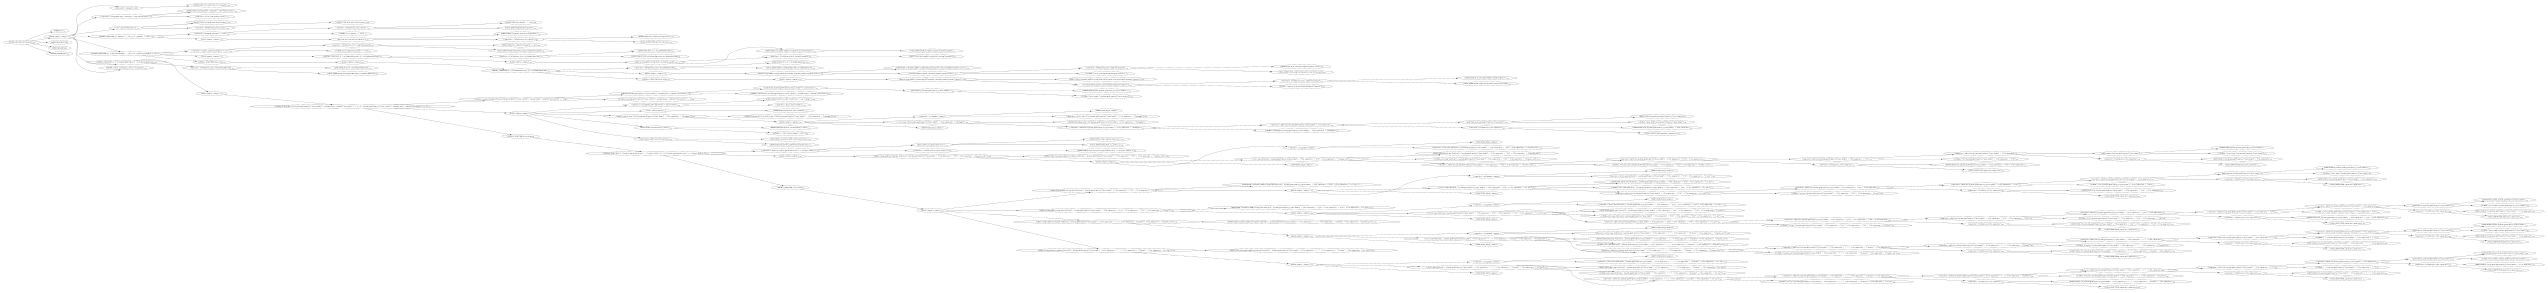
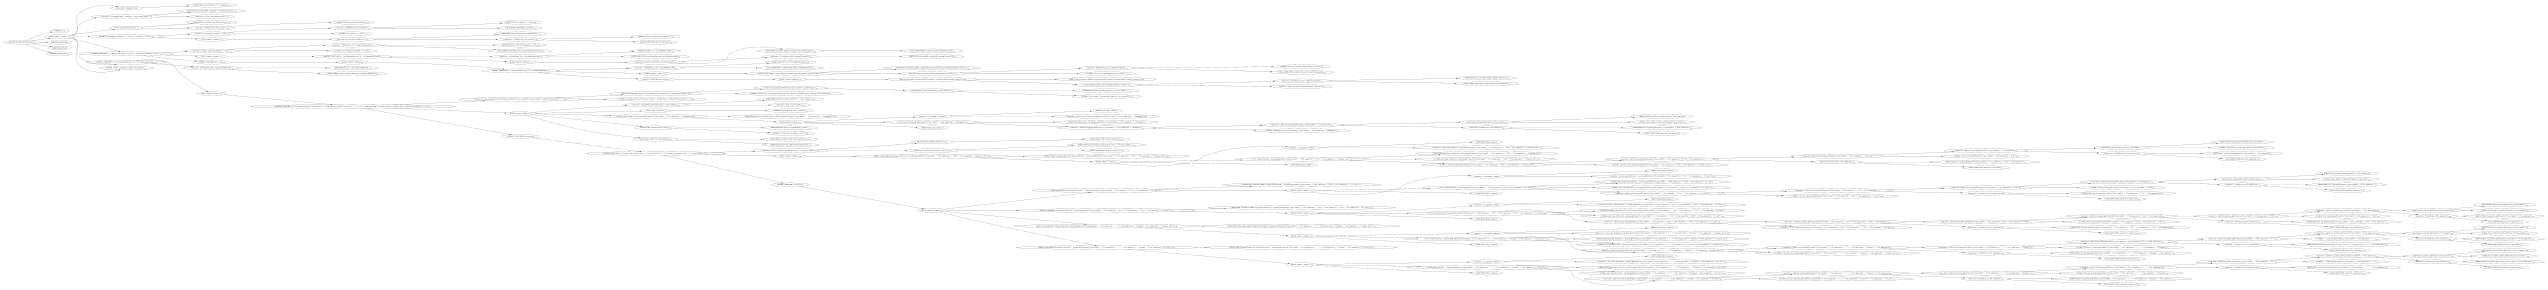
(1018, 145) -> (1020, 151)
